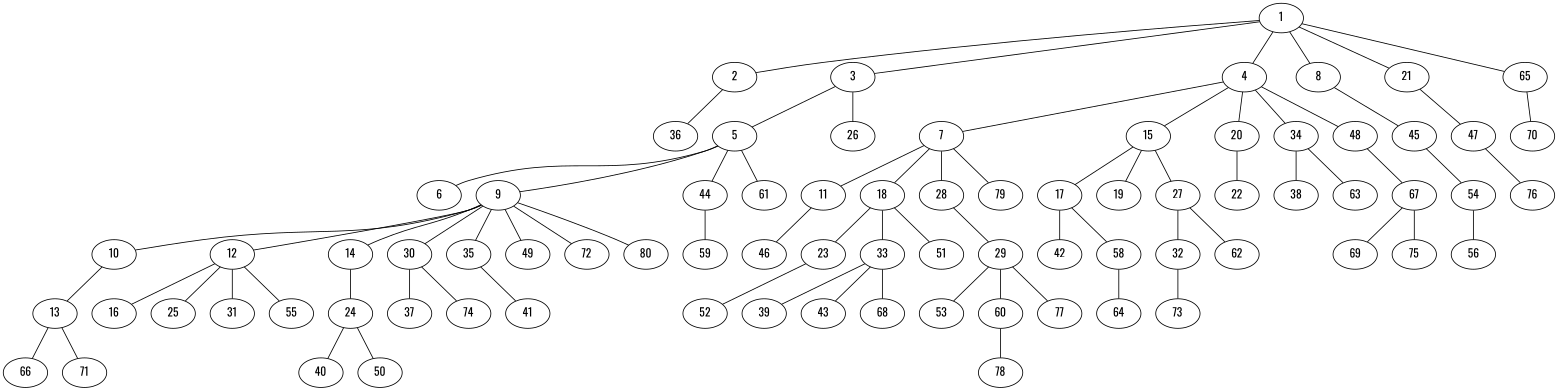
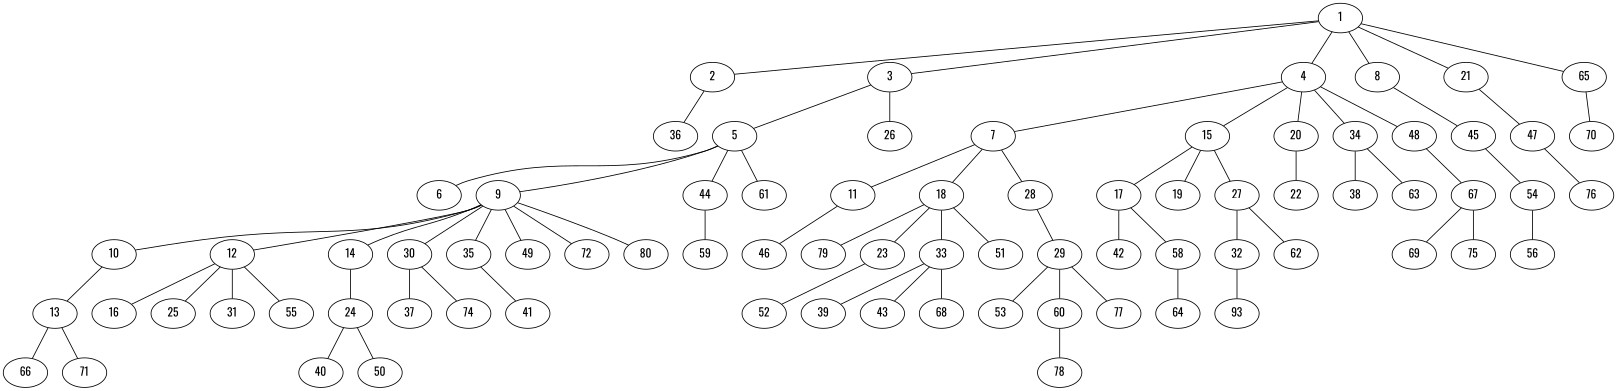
(971, 166) -> (882, 225)
(1178, 314) -> (1237, 314)
